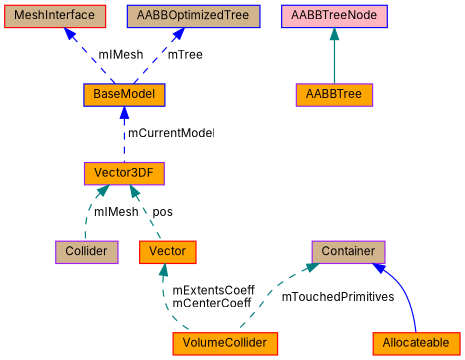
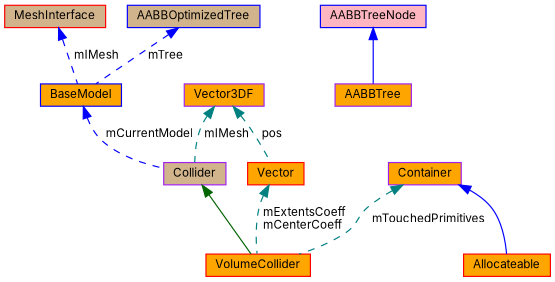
(334, 62) -> (373, 62)
(124, 140) -> (118, 152)
none -> (230, 224)
(349, 252) -> (425, 174)
